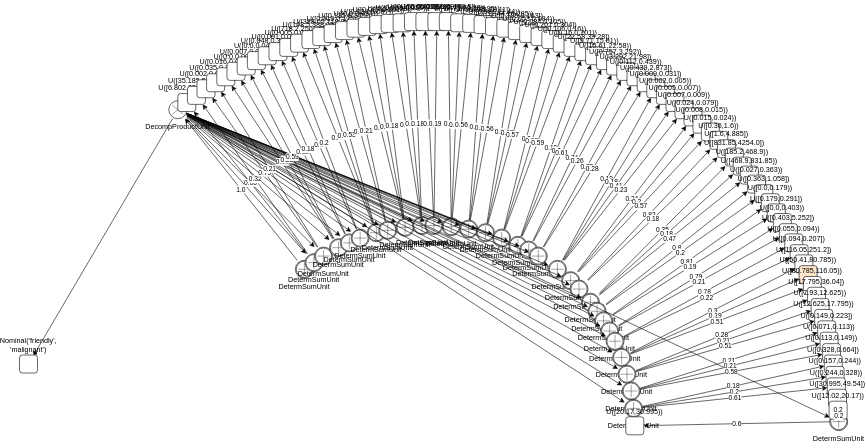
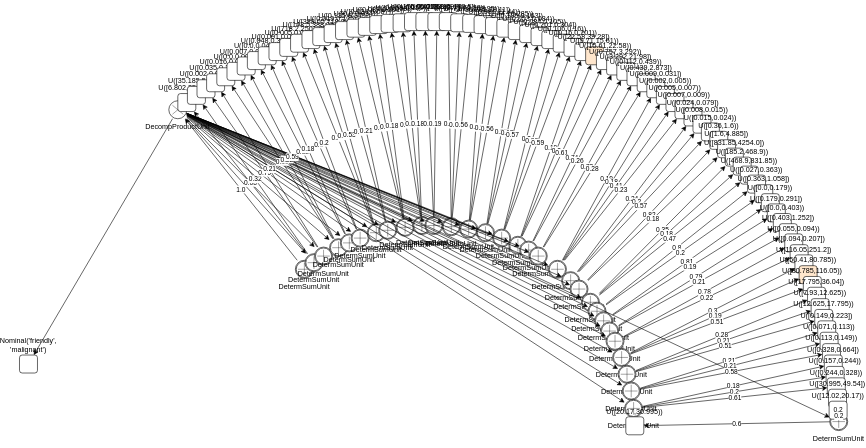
(595, 56) -> (595, 56)
(789, 204) -> (789, 204)
(37, 350) -> (36, 351)
